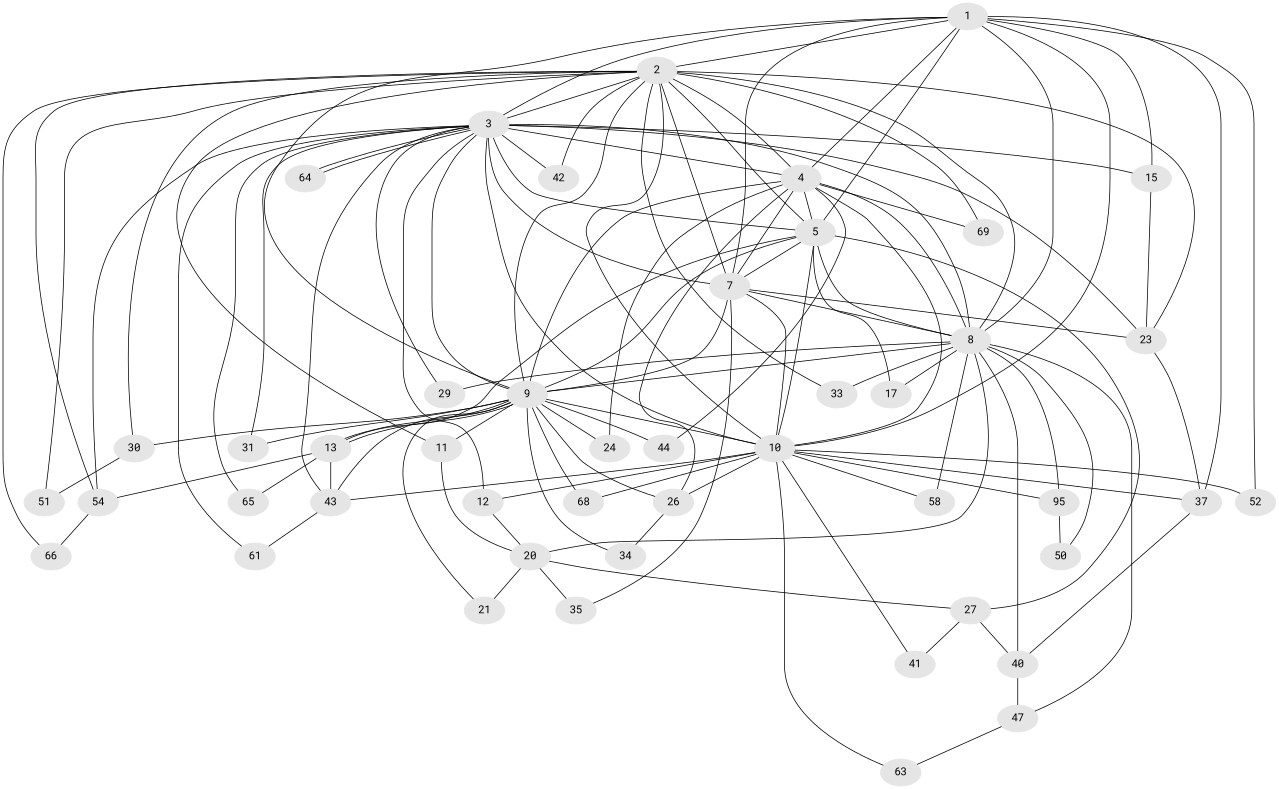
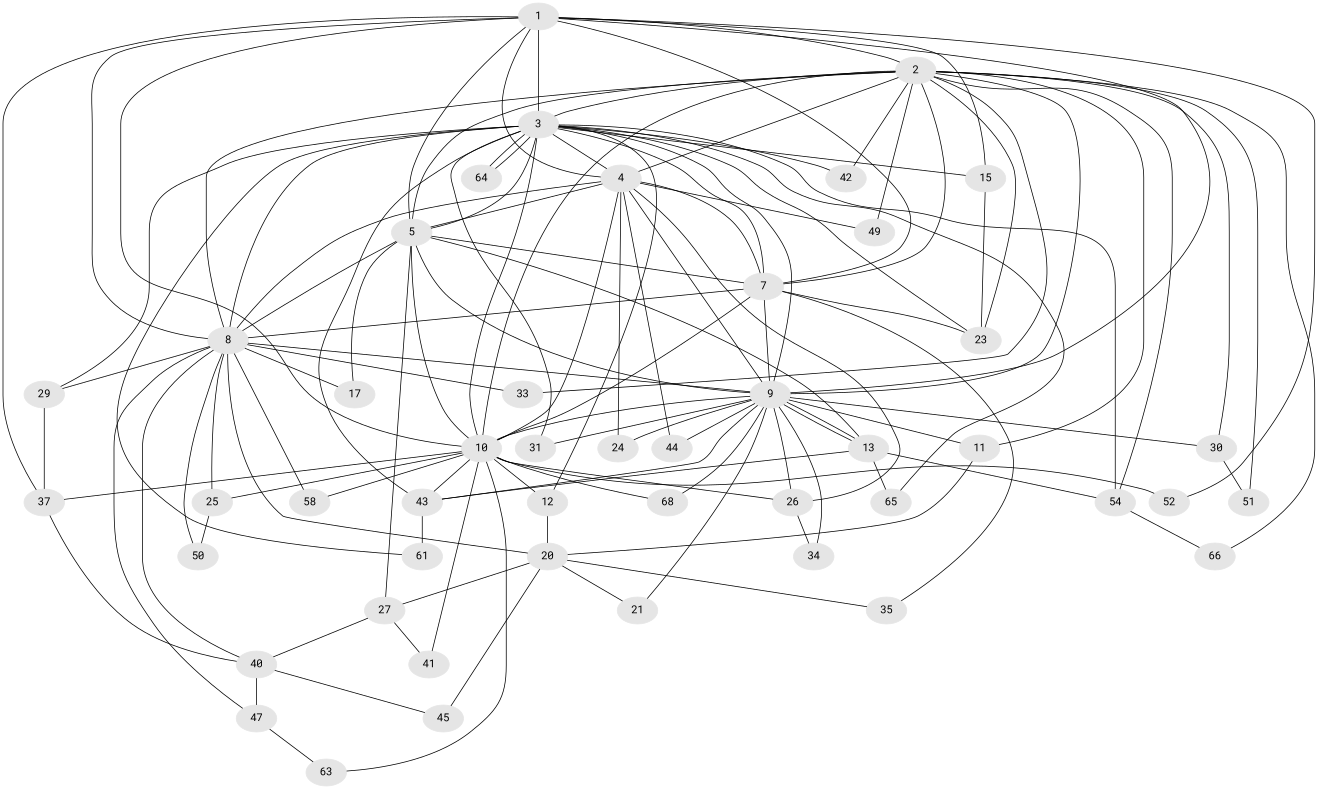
(983, 232) -> (874, 232)
(1184, 419) -> (44, 448)
(1059, 502) -> (212, 502)
none -> (443, 718)
